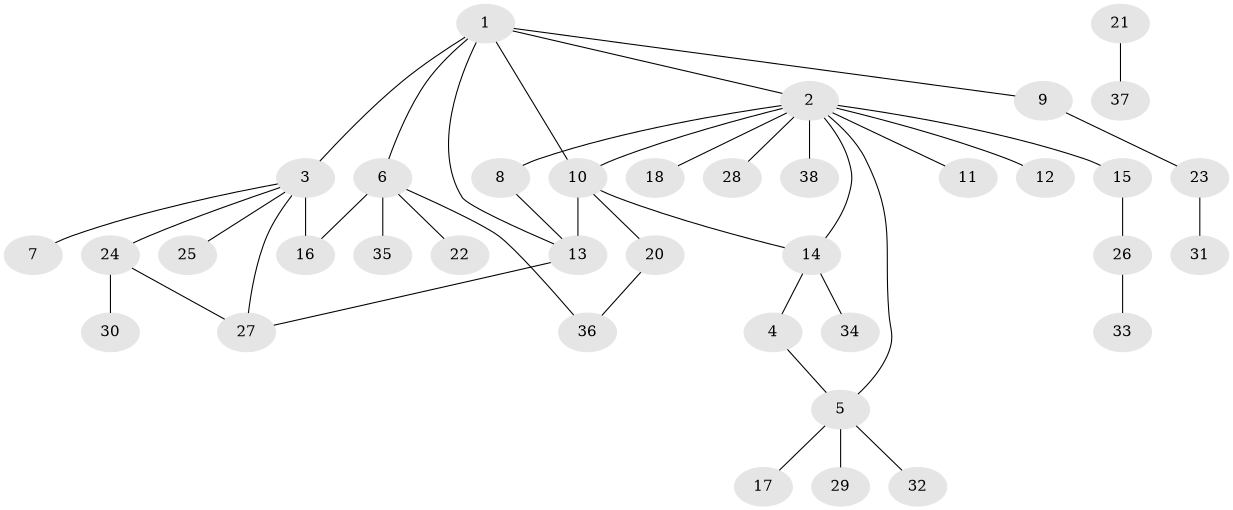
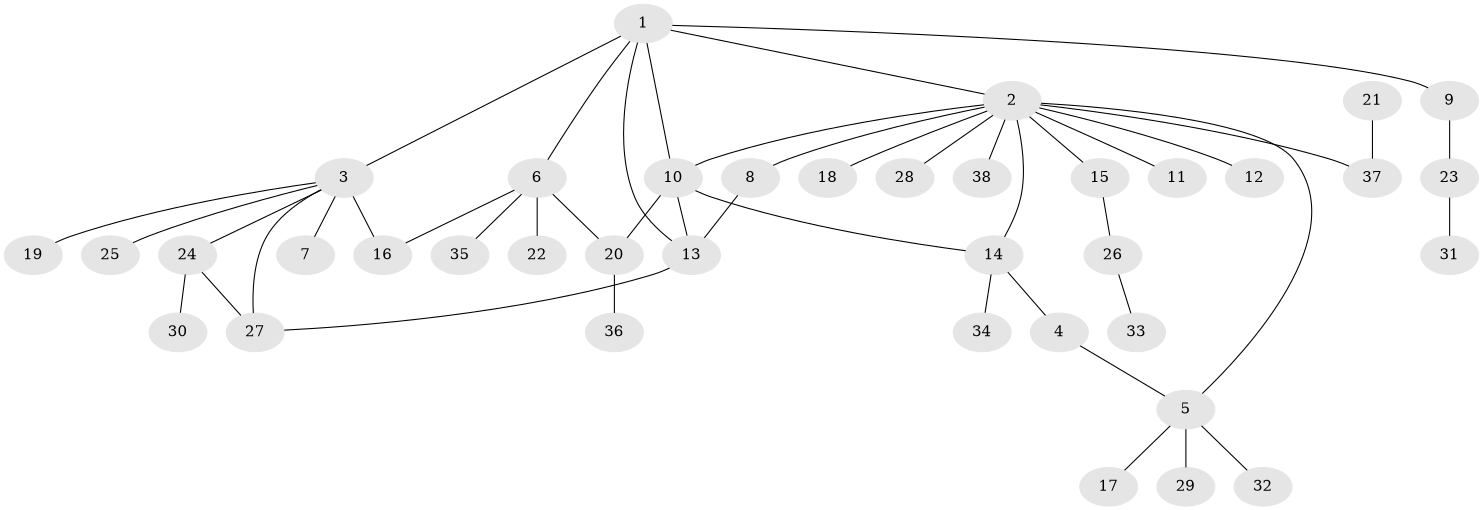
none -> (1196, 128)
(501, 238) -> (576, 216)
none -> (33, 255)
